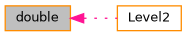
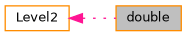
(101, 18) -> (99, 18)
